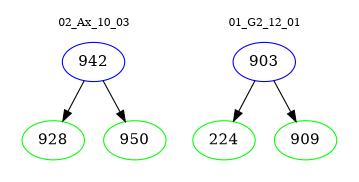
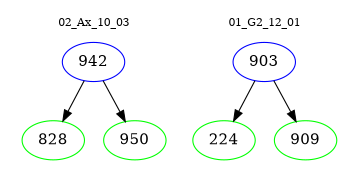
(53, 140) -> (53, 140)
